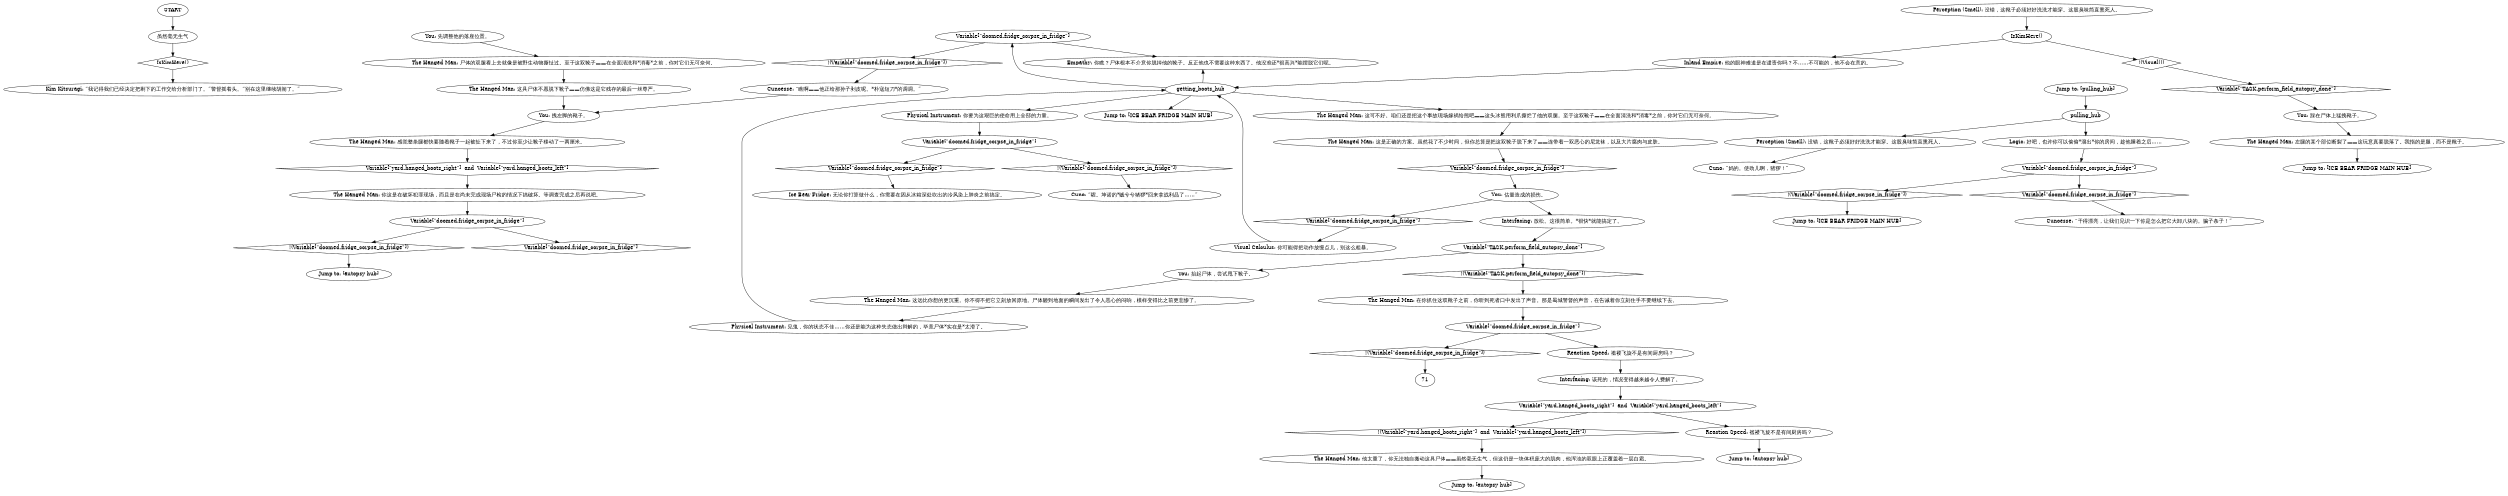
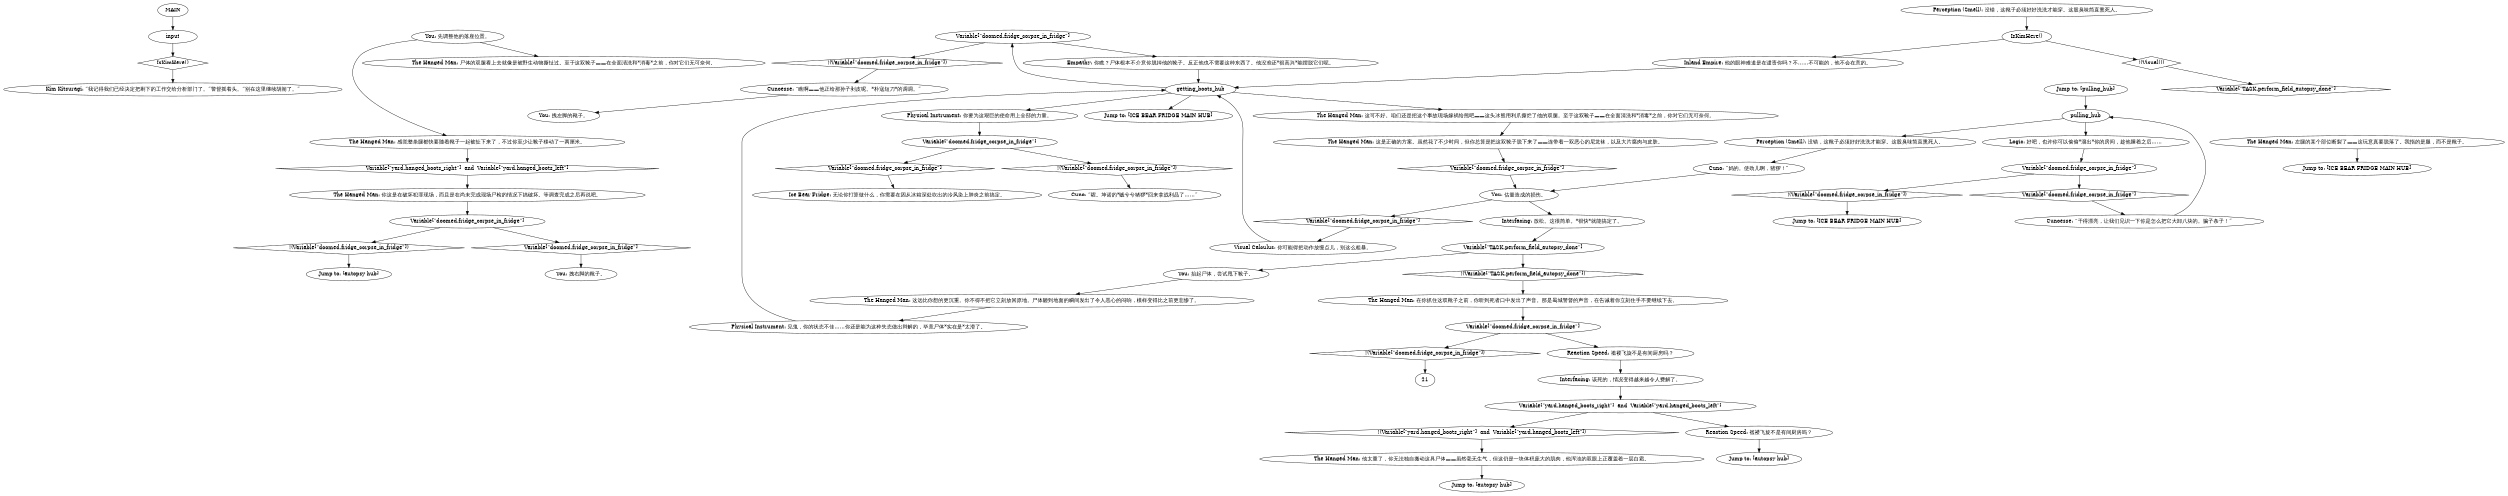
(173, 10) -> (173, 10)
(173, 37) -> (173, 37)
(1203, 78) -> (1198, 74)
(564, 89) -> none
(2330, 116) -> none
(519, 128) -> (359, 89)
none -> (2196, 141)
none -> (1632, 182)
none -> (581, 274)
(1425, 380) -> (1425, 380)
